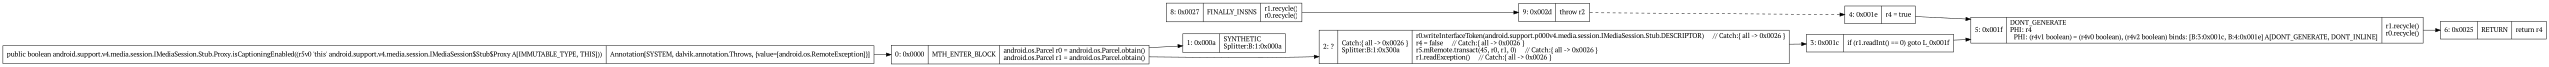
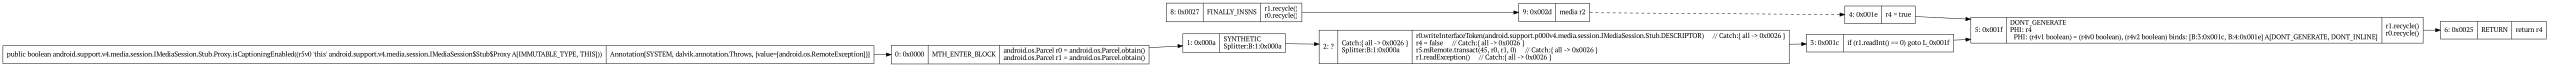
(1572, 12) -> (1573, 12)
(1371, 50) -> (1371, 50)
(1232, 58) -> (1300, 44)
